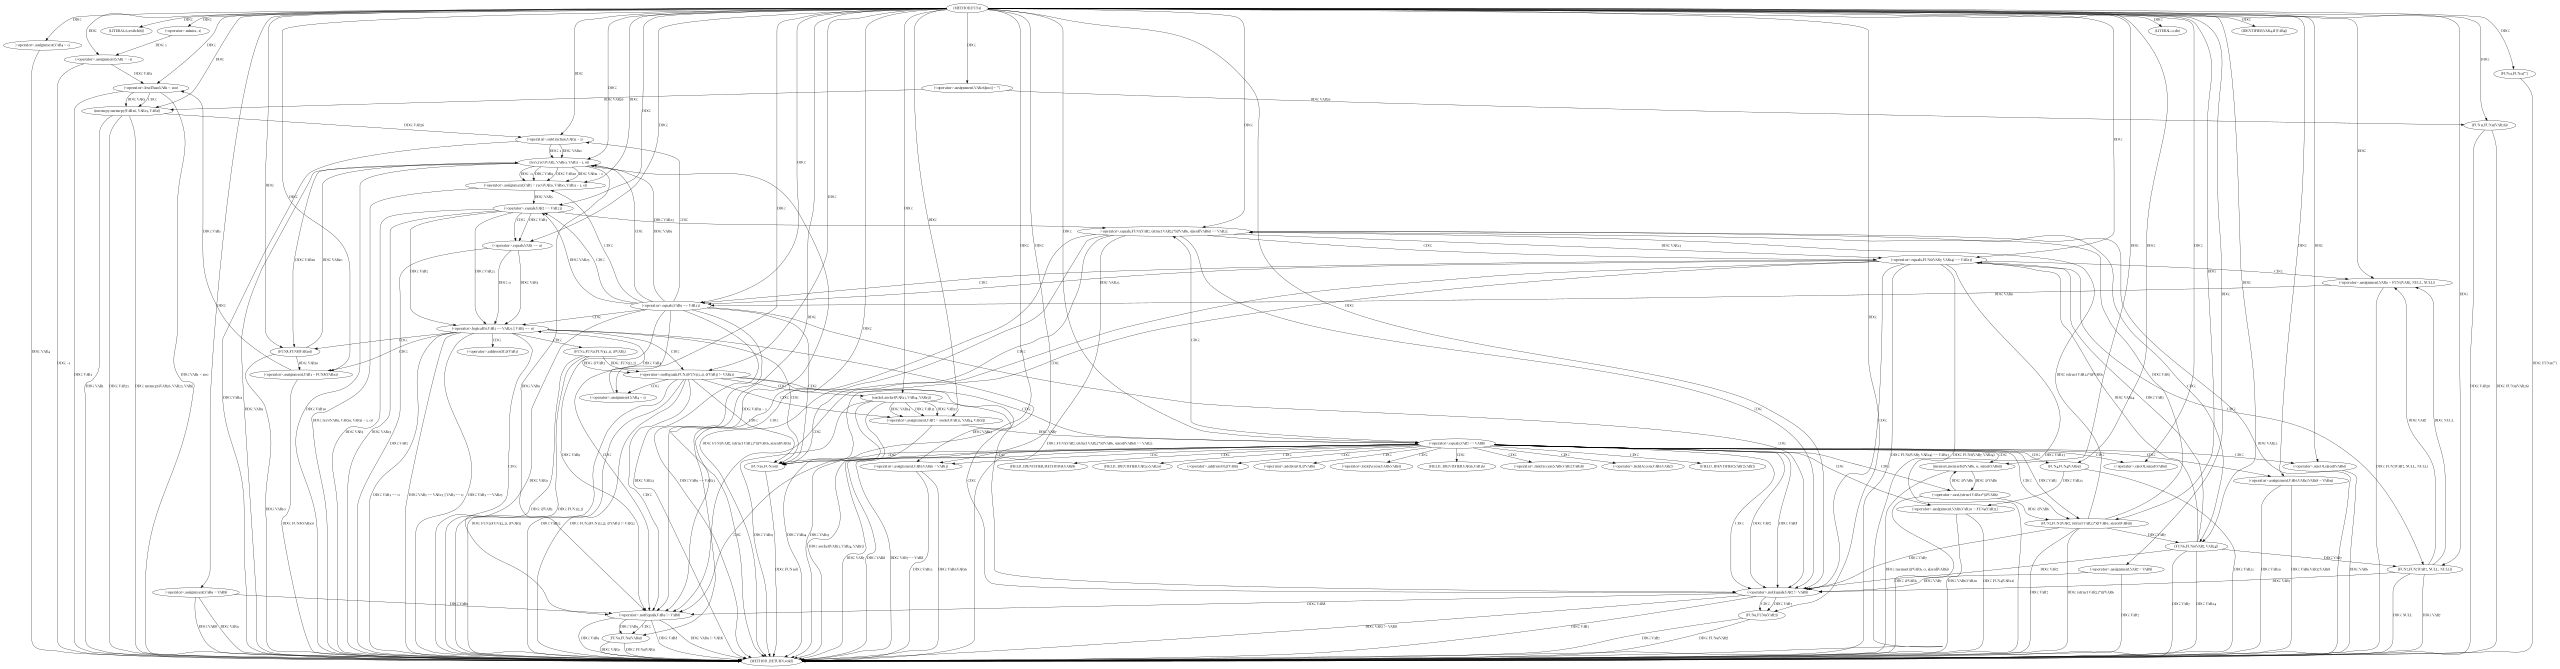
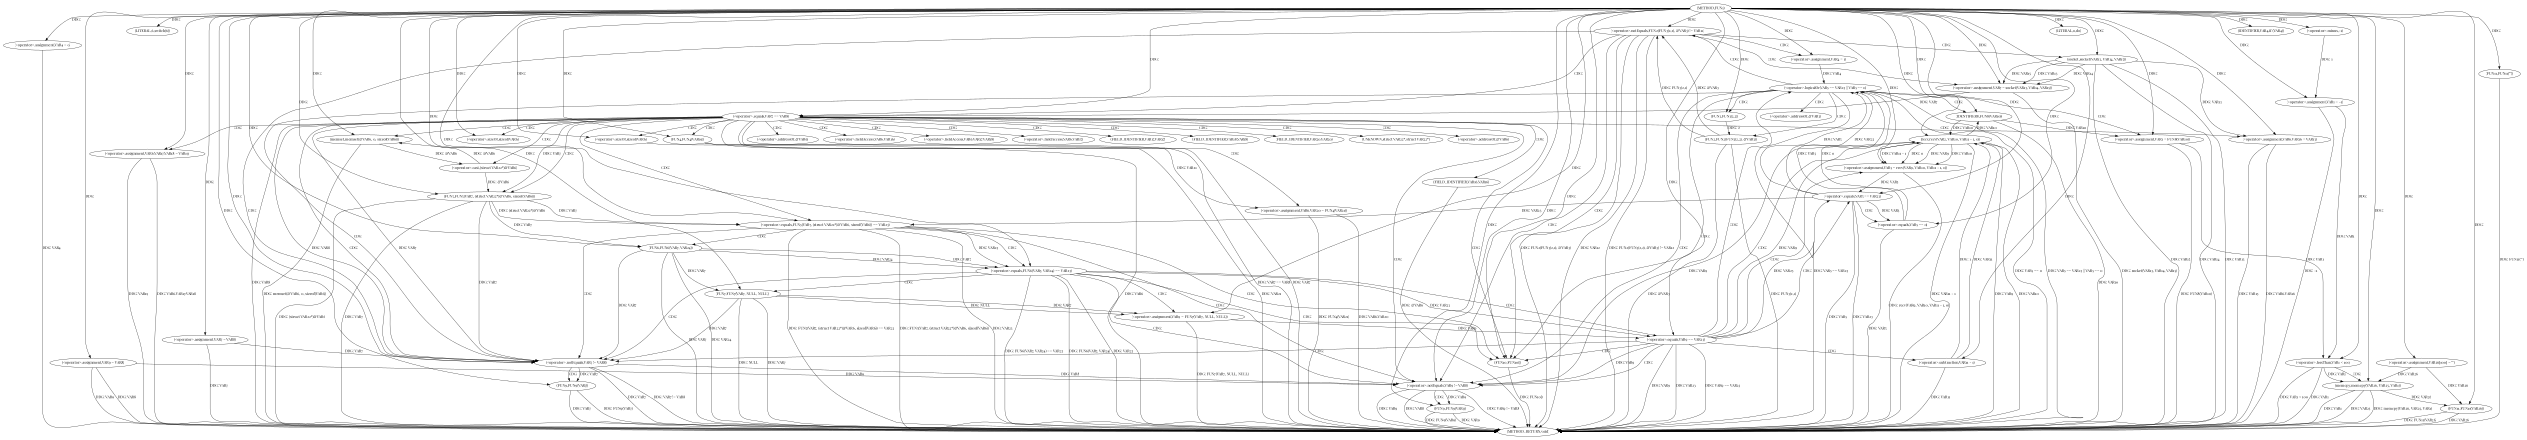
none -> (1725, 117)
(342, 125) -> (2412, 399)
none -> (1396, 140)
(295, 352) -> (1979, 117)
(1042, 467) -> (1220, 140)
(1478, 659) -> (1413, 325)
